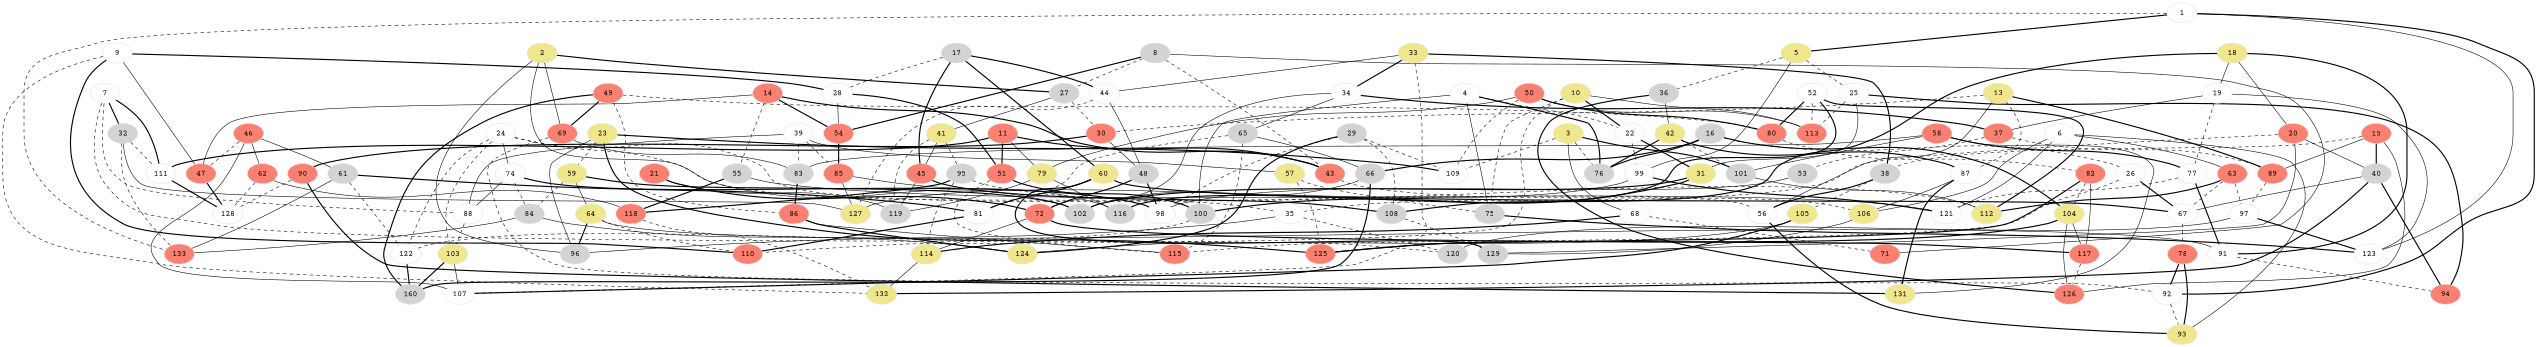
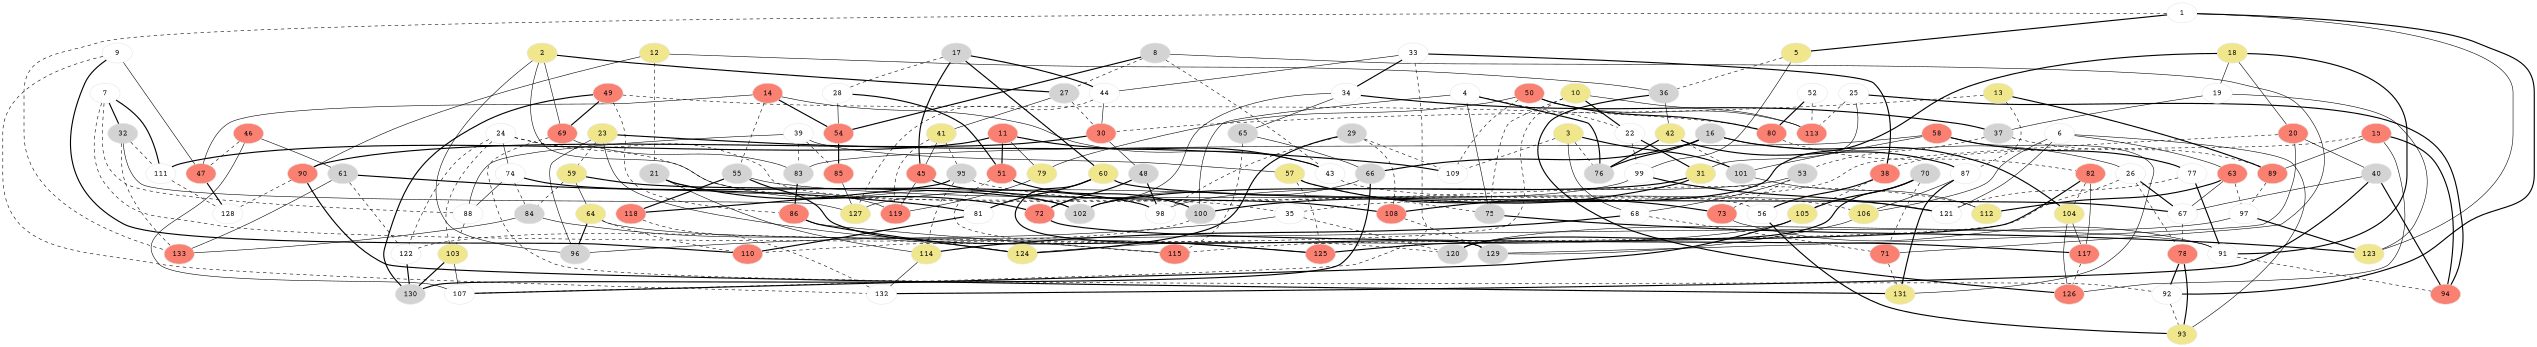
none -> (654, 53)
(1413, 53) -> (1413, 53)
(478, 65) -> none
(1820, 70) -> none
(2006, 110) -> none
(1038, 128) -> (1038, 128)
(1998, 133) -> (1998, 133)
(2205, 133) -> none
(1126, 134) -> (1103, 113)
(1962, 146) -> (1962, 146)
(2376, 154) -> (2449, 196)
(1103, 157) -> none
(1888, 158) -> none
(262, 174) -> none
(654, 174) -> (654, 174)
(1330, 174) -> (1330, 174)
(1885, 174) -> (1885, 174)
none -> (1925, 174)
(183, 187) -> (183, 187)
(2207, 194) -> (2207, 194)
none -> (1692, 204)
(896, 214) -> (896, 214)
(1120, 214) -> none
(1391, 214) -> (1391, 214)
none -> (1722, 214)
none -> (2156, 214)
(992, 231) -> (804, 232)
(846, 233) -> (846, 233)
(1697, 242) -> (1020, 244)
(2369, 254) -> (2369, 254)
none -> (1892, 273)
(410, 294) -> (410, 294)
(882, 294) -> (882, 294)
